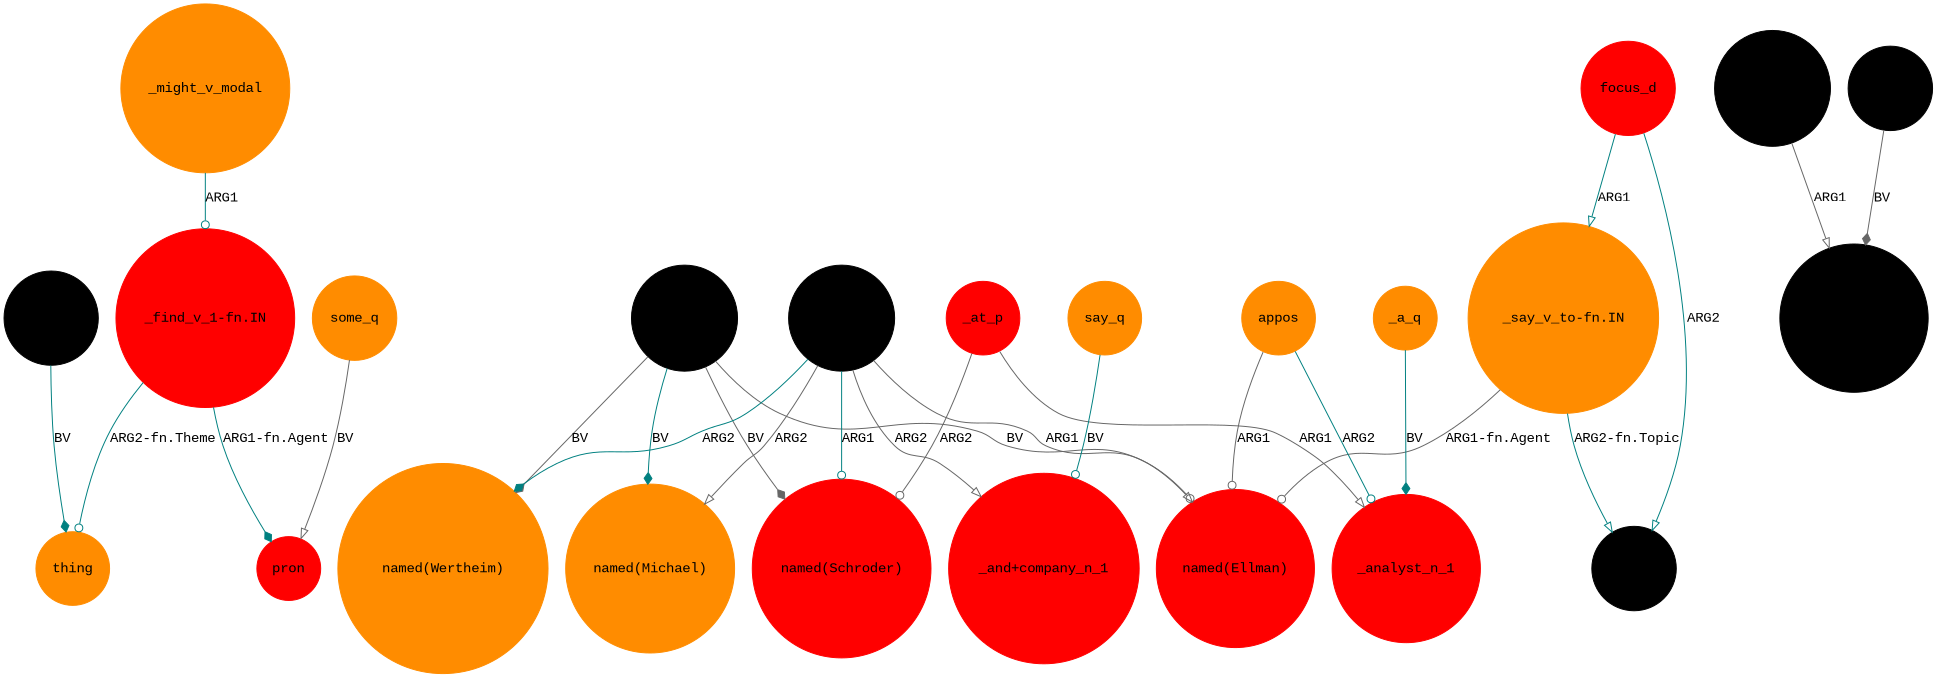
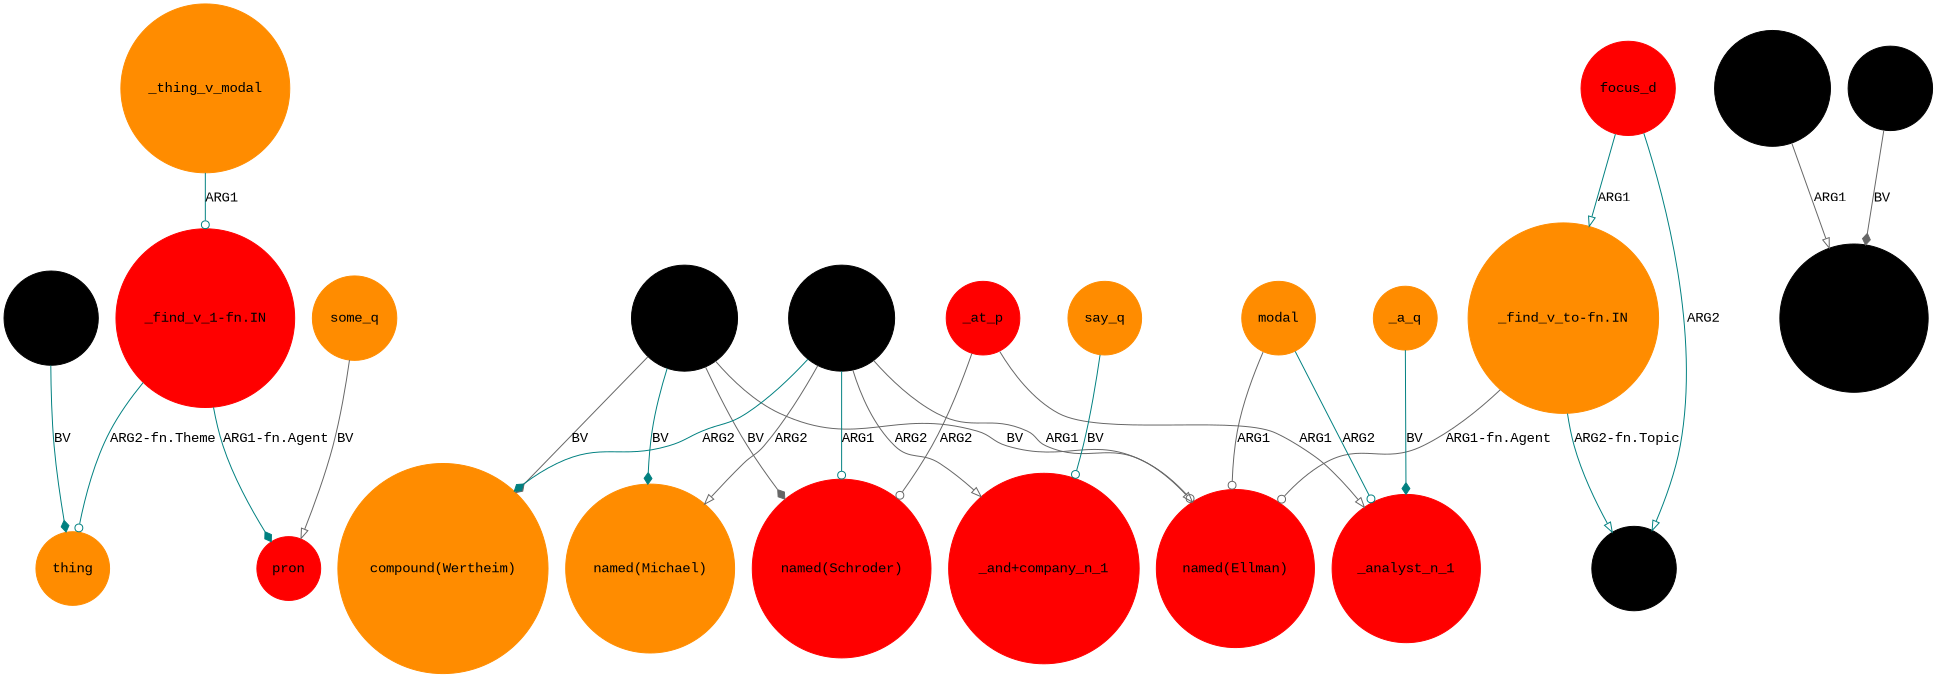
(205, 88) -> (205, 88)
(1279, 318) -> (1279, 318)
(1563, 318) -> (1563, 318)
(443, 569) -> (443, 569)
